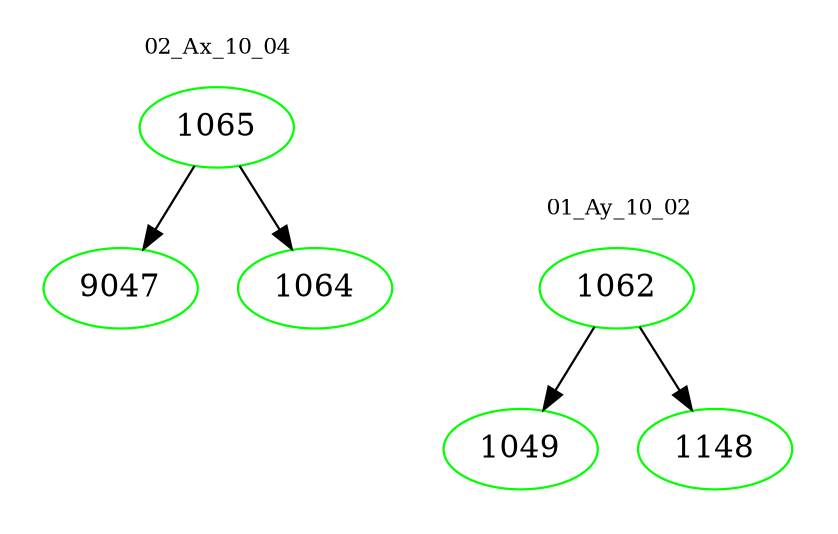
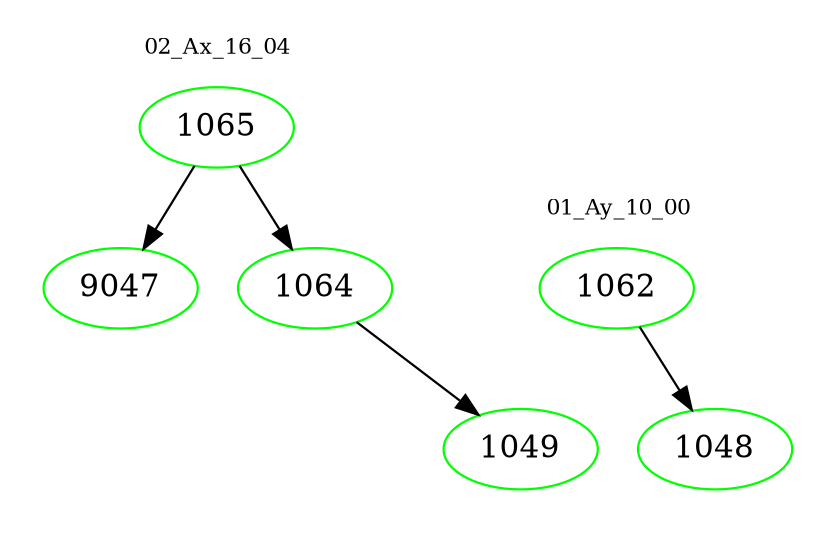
(218, 48) -> (218, 48)
(619, 209) -> (619, 209)
(575, 359) -> (408, 361)
(715, 449) -> (715, 449)
